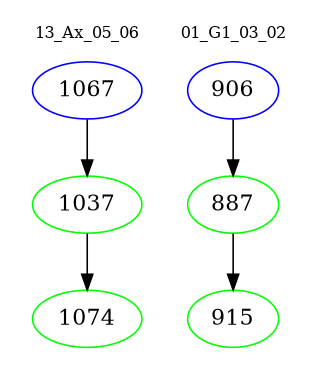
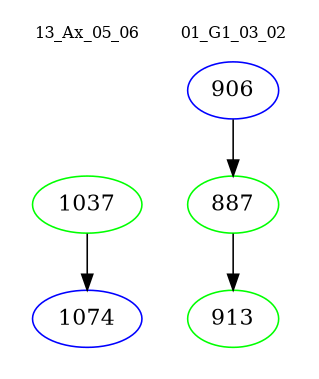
(87, 90) -> none
(87, 319) -> (87, 319)
(233, 319) -> (233, 319)
